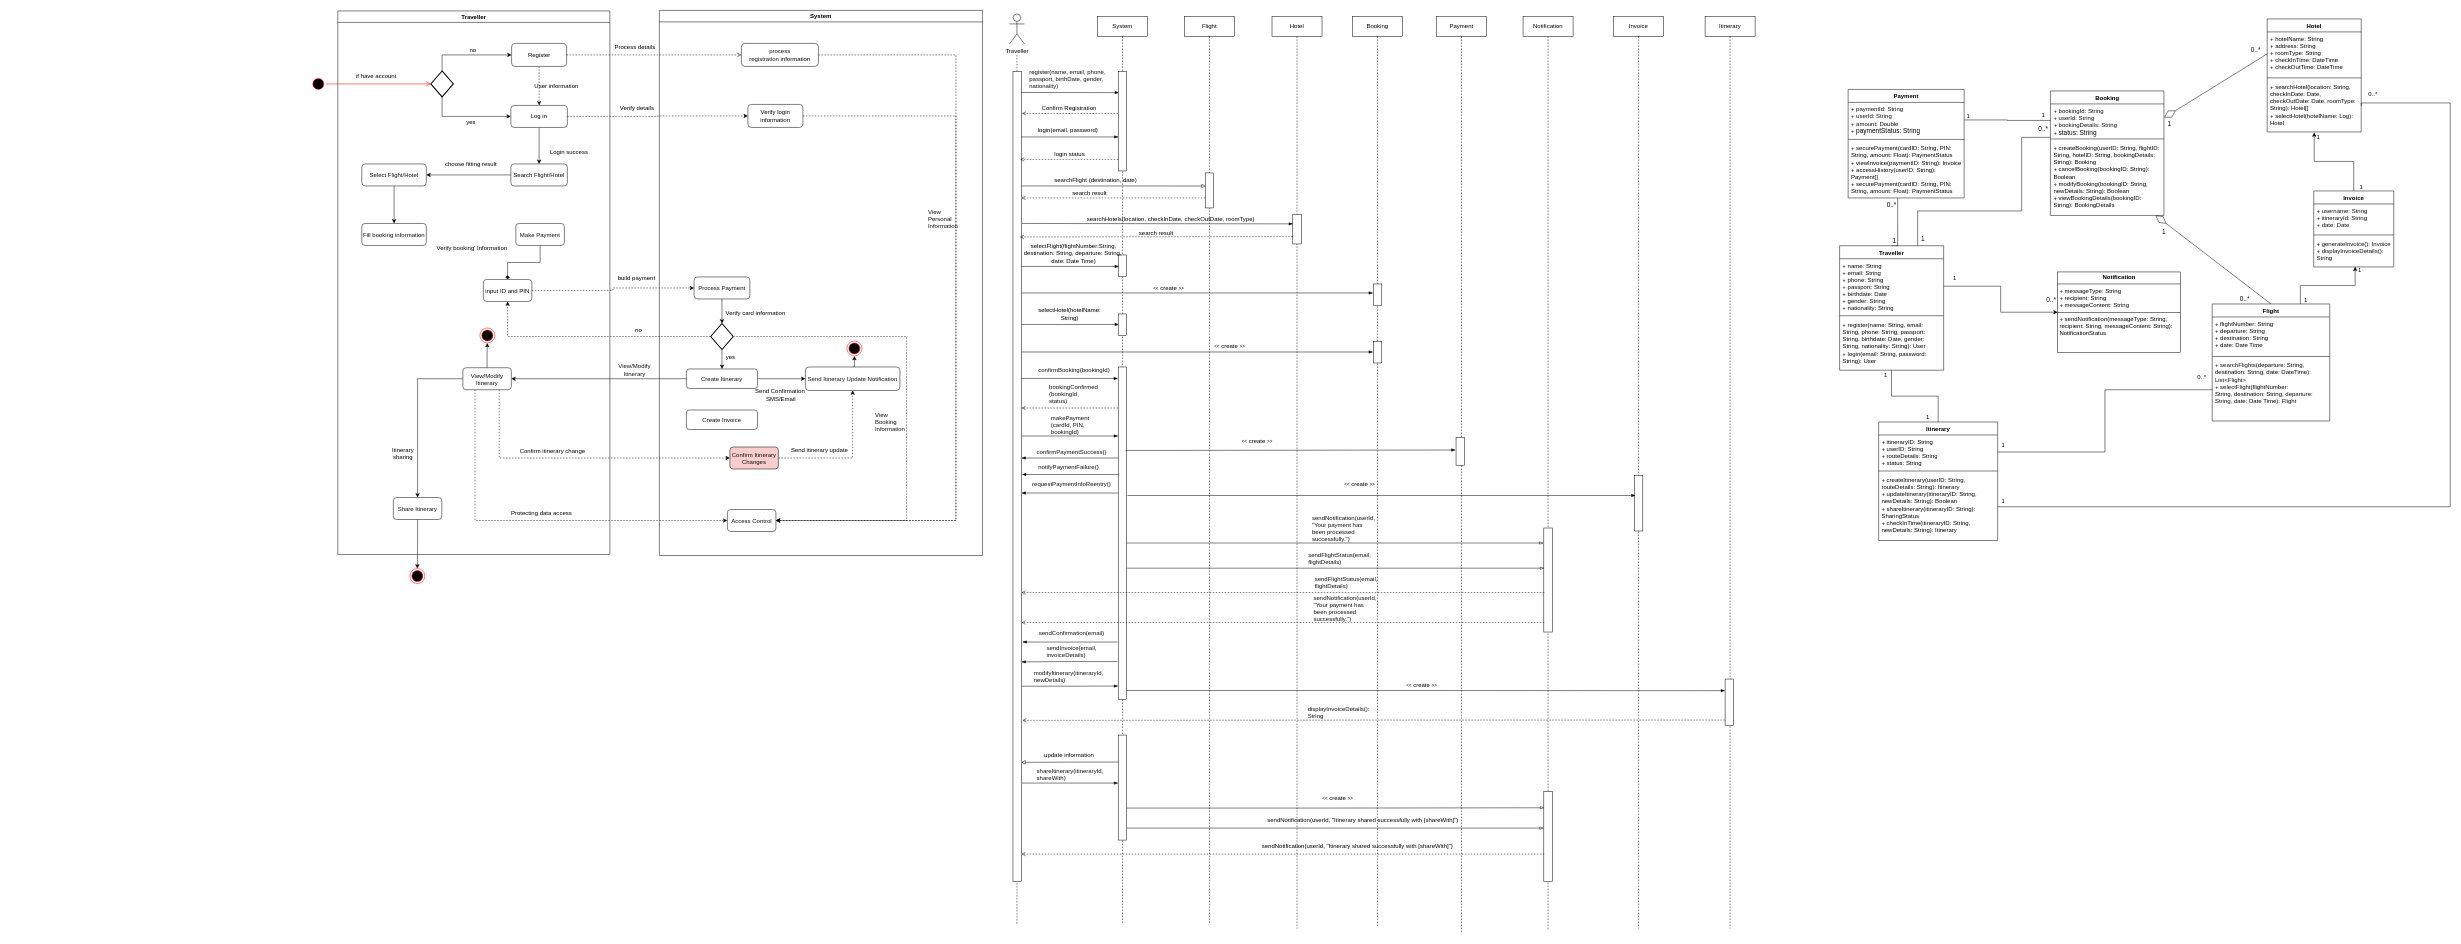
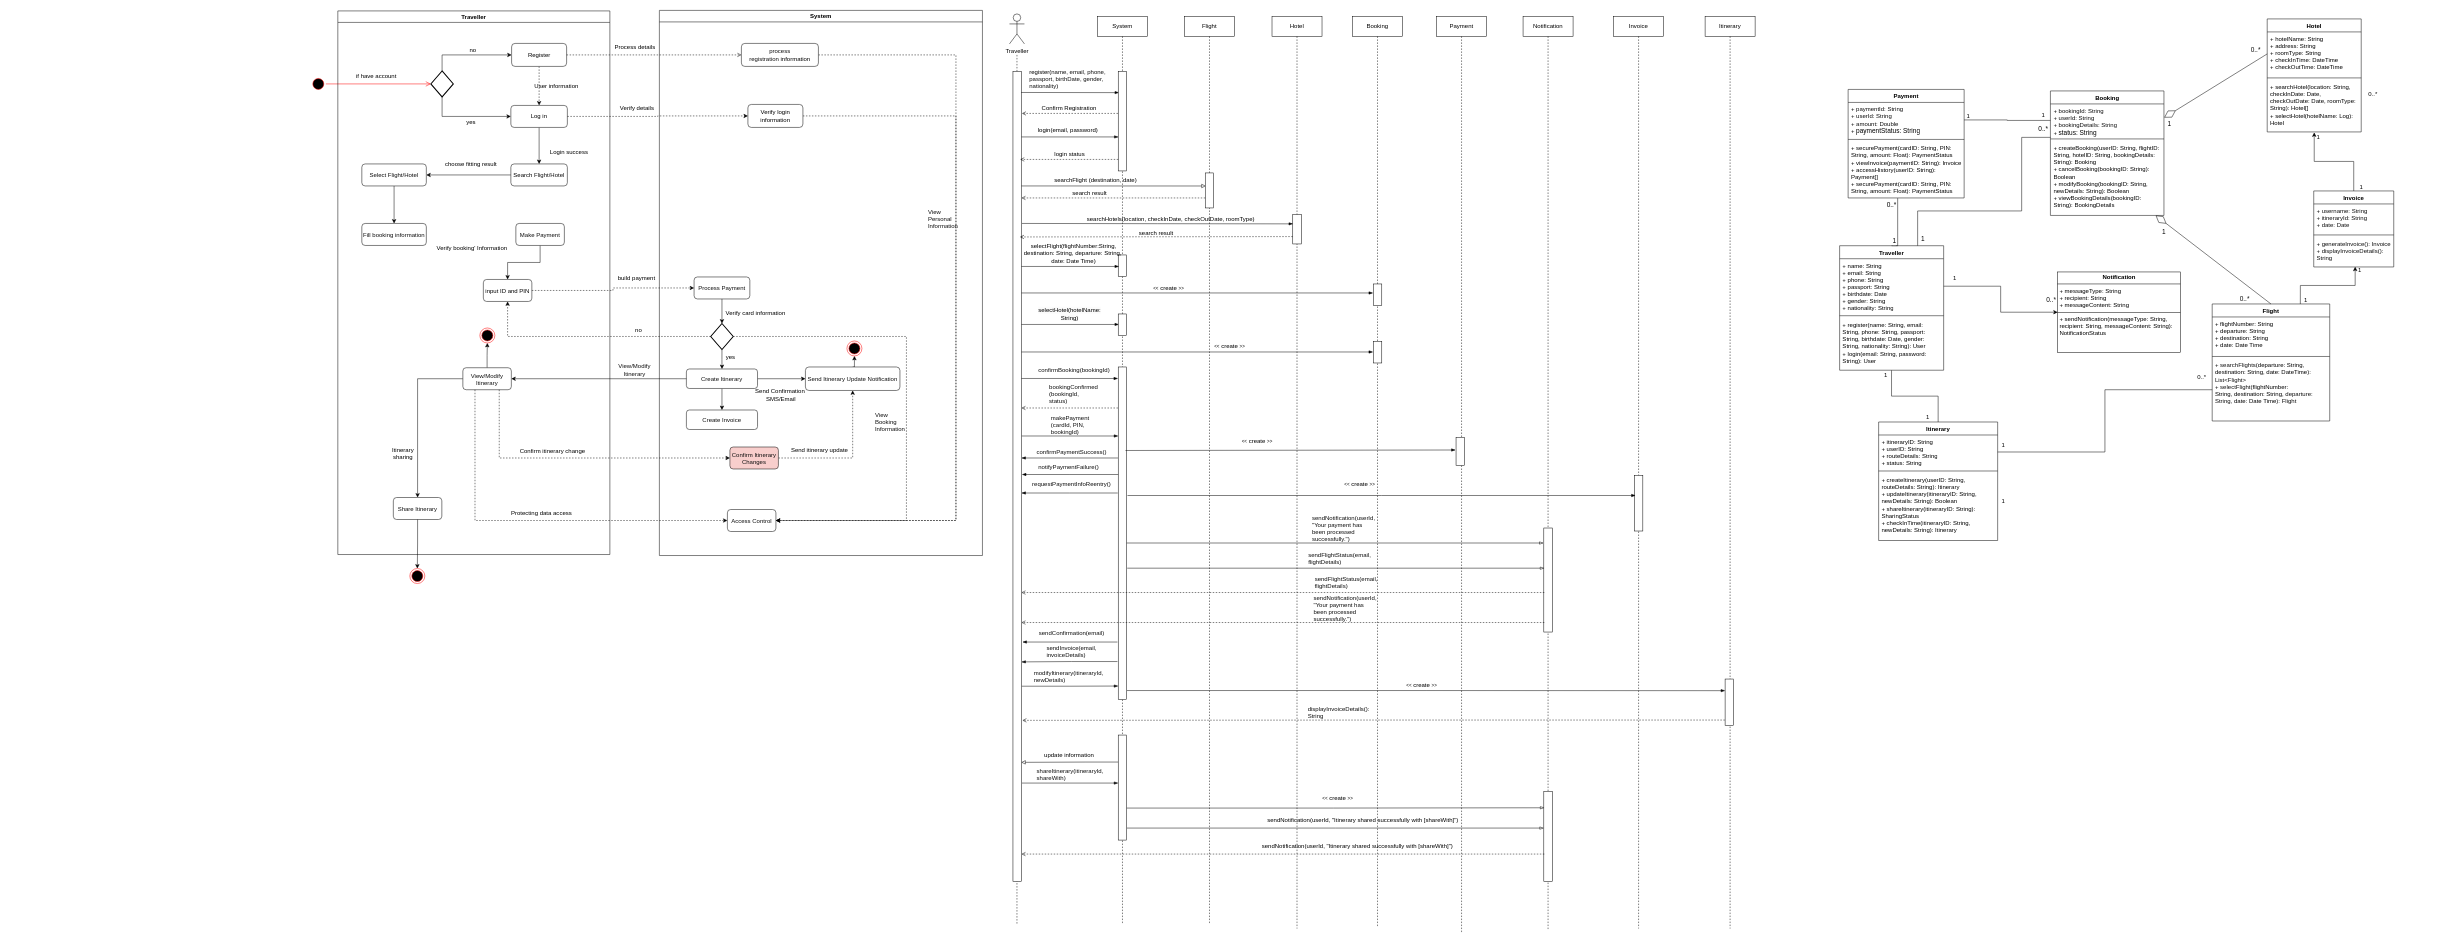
(508, 274) -> (508, 274)
none -> (722, 405)
(2450, 485) -> none
